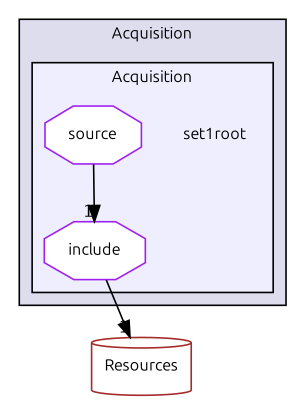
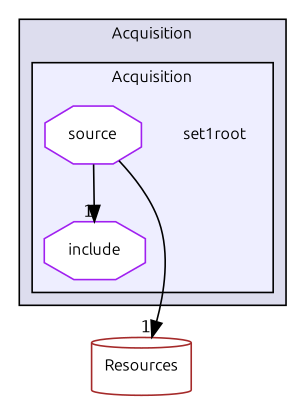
(115, 301) -> (163, 235)
